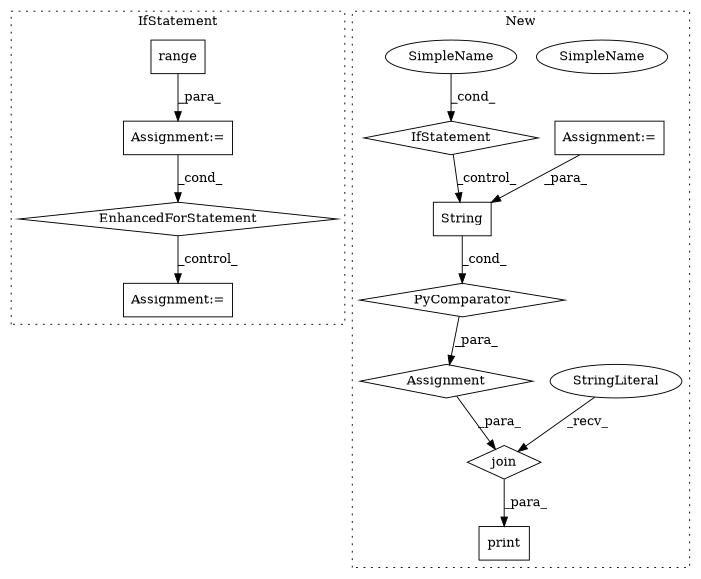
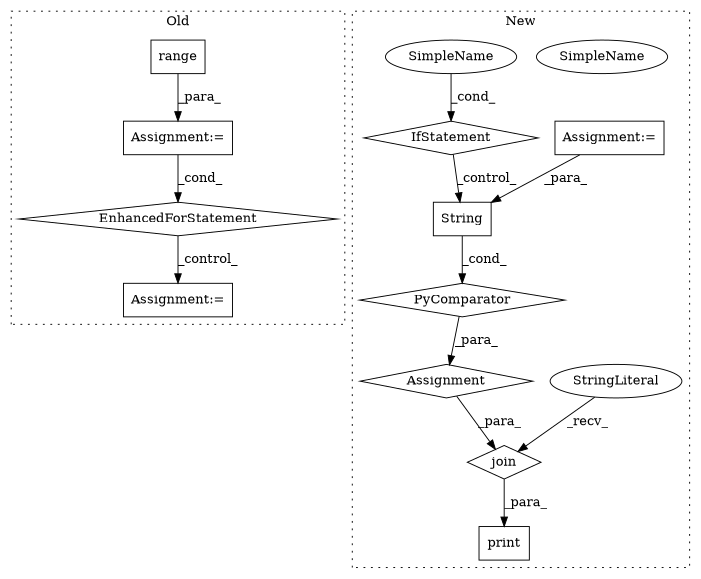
(178, 22) -> (178, 22)
